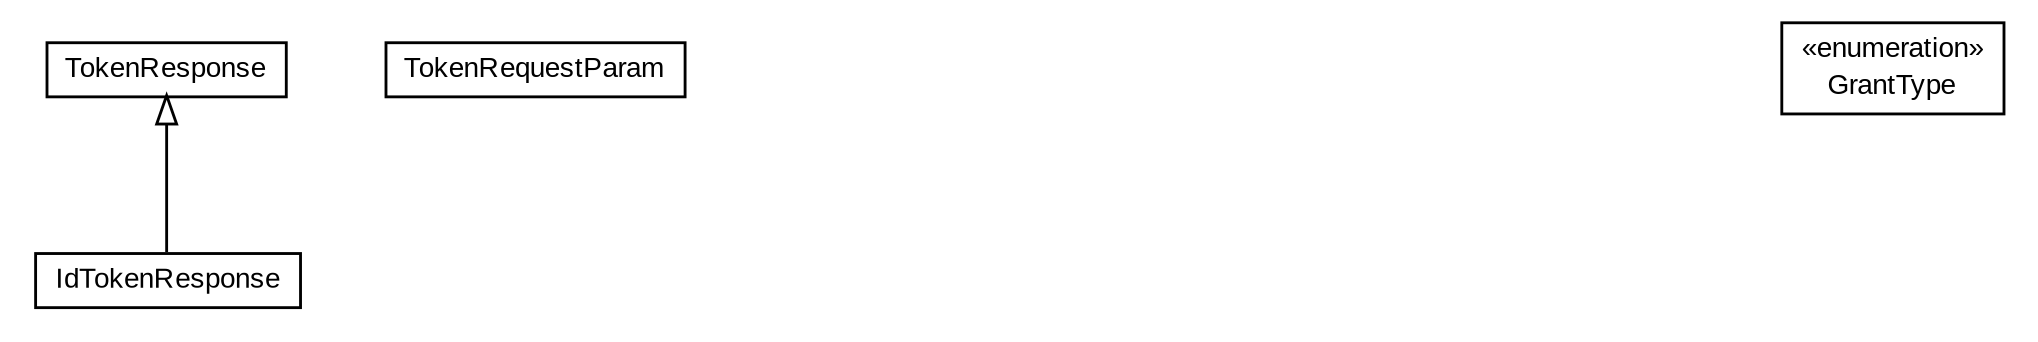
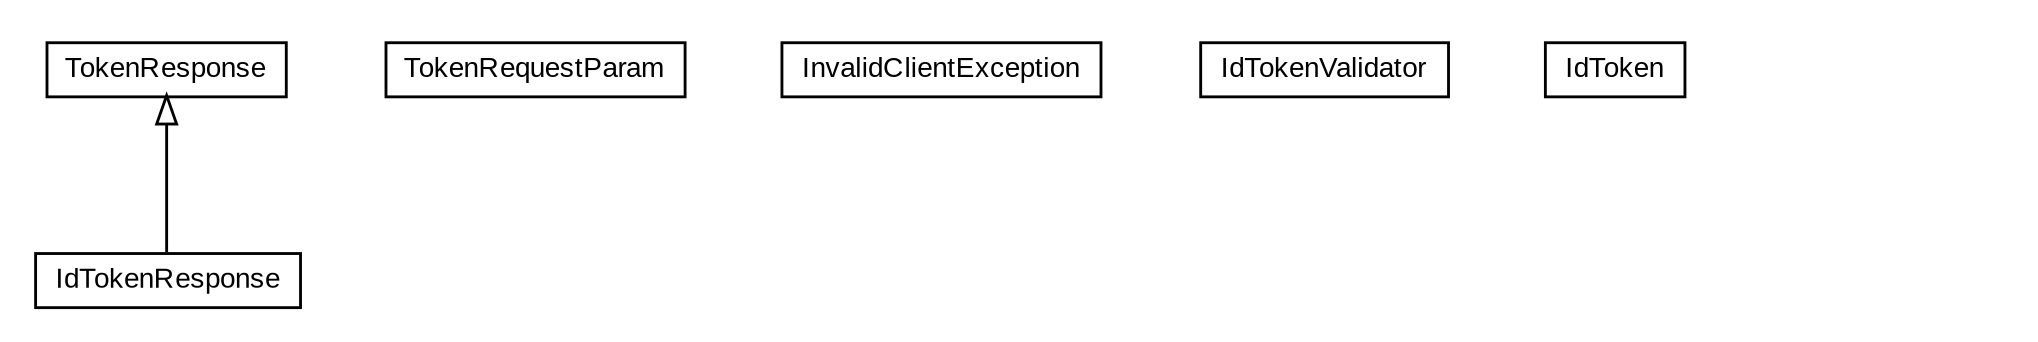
none -> (941, 68)
none -> (1323, 68)
none -> (1614, 68)
(1893, 68) -> none
